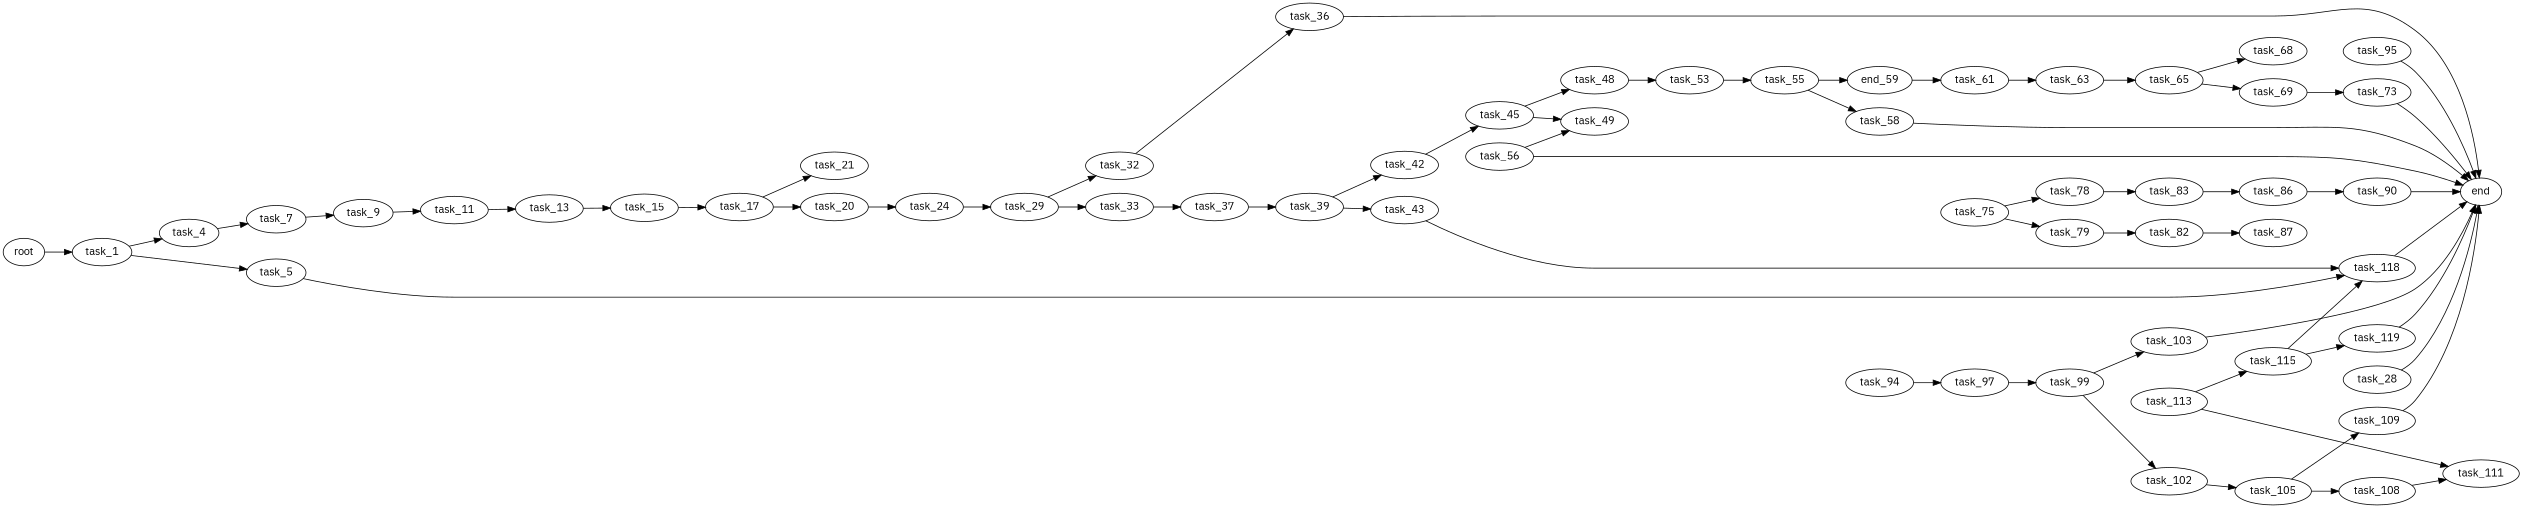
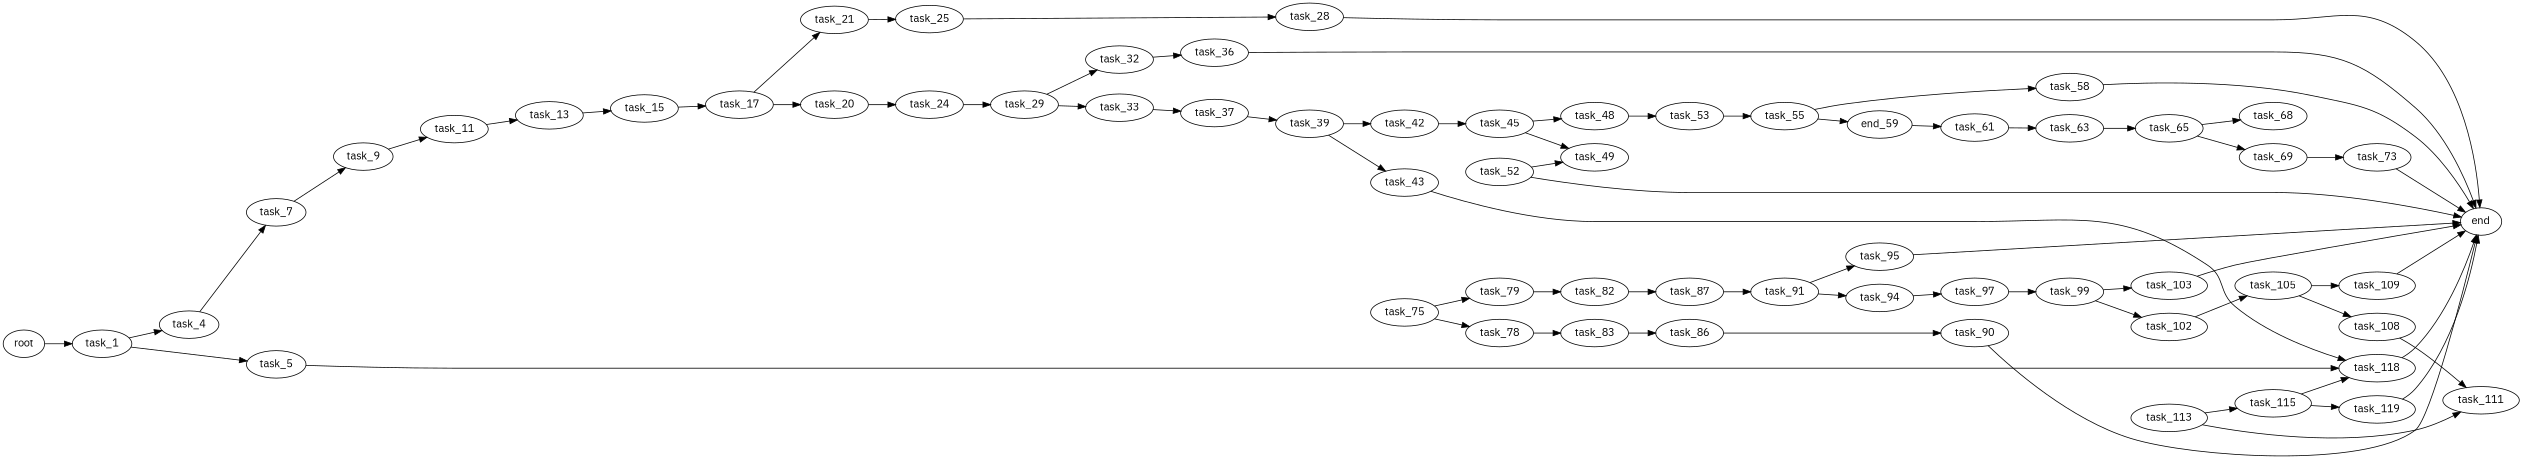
none -> (929, 19)
(1500, 157) -> (1500, 172)
none -> (1785, 292)
